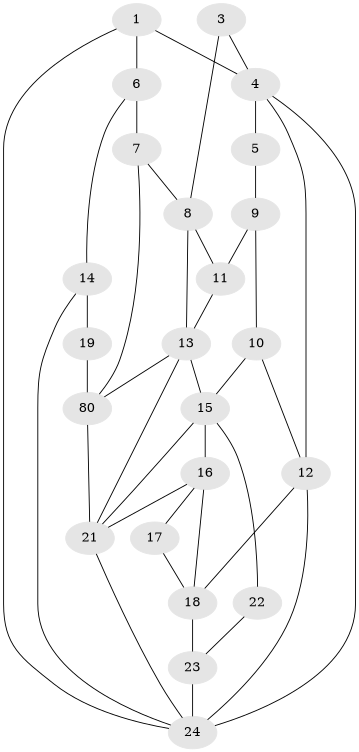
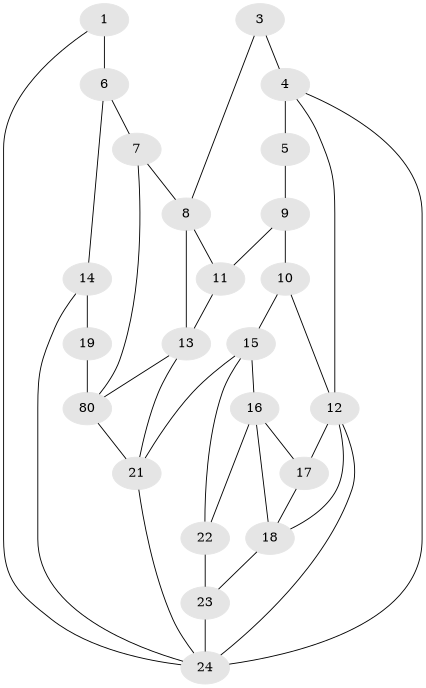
(196, 52) -> none
(196, 376) -> none
none -> (320, 441)
(148, 506) -> (230, 473)
